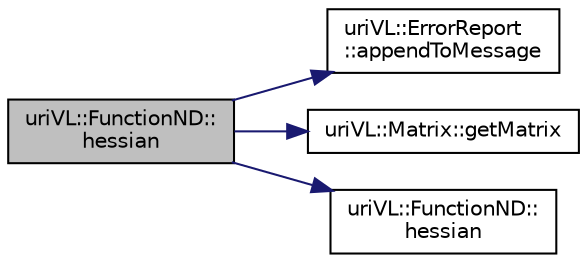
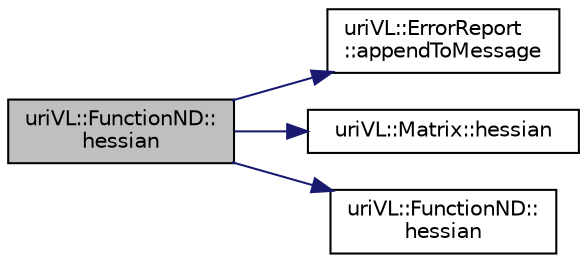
(443, 131) -> (443, 131)
